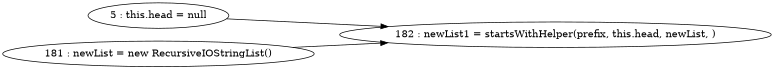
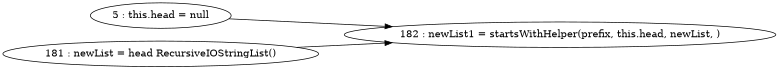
(158, 54) -> (161, 54)
